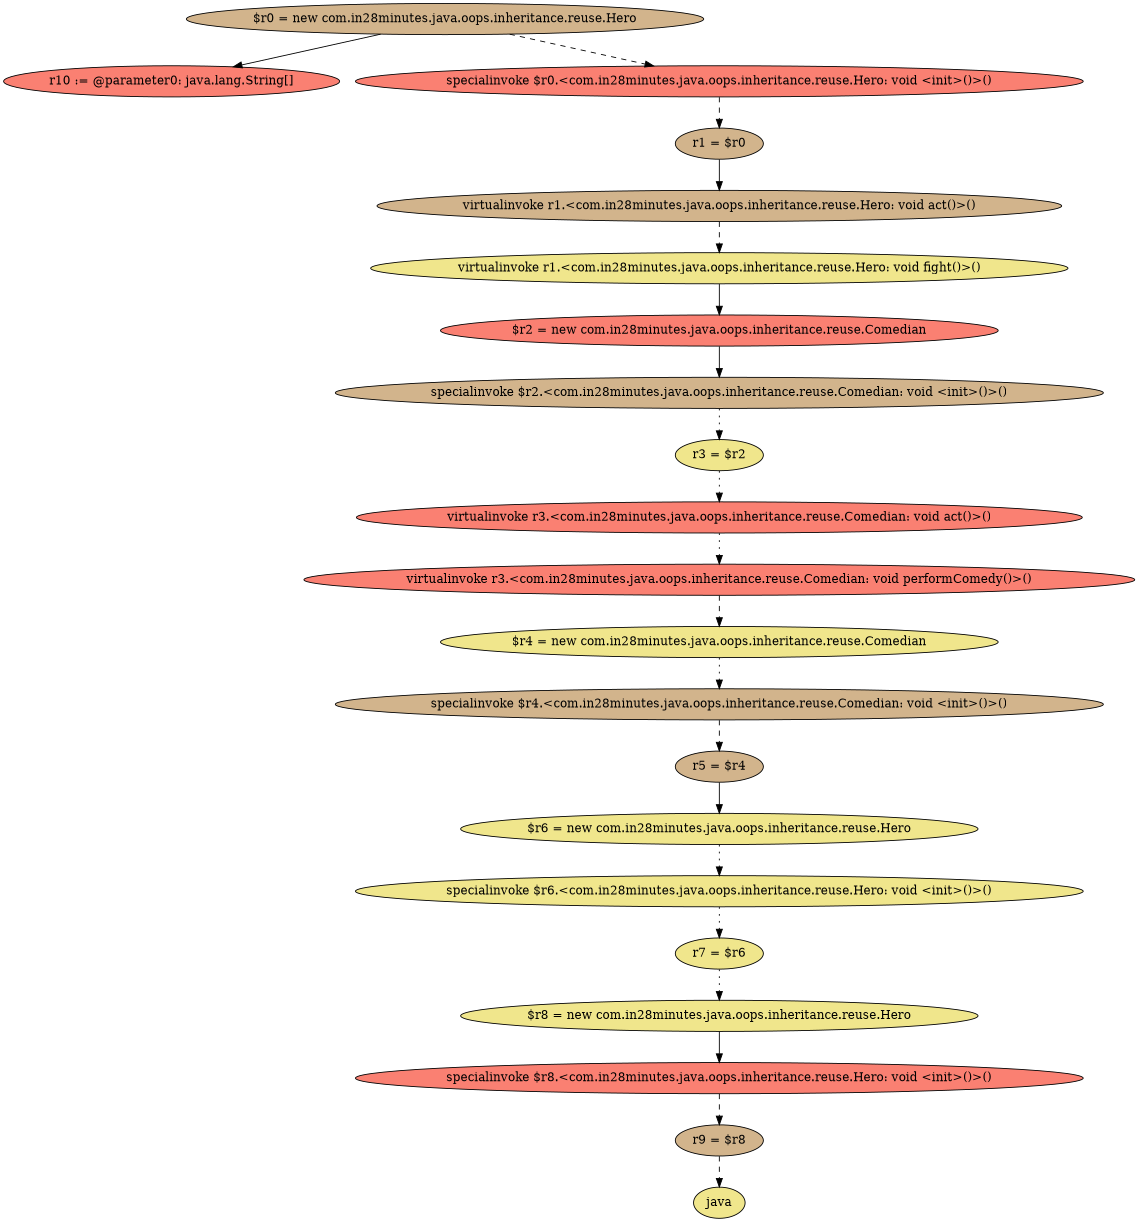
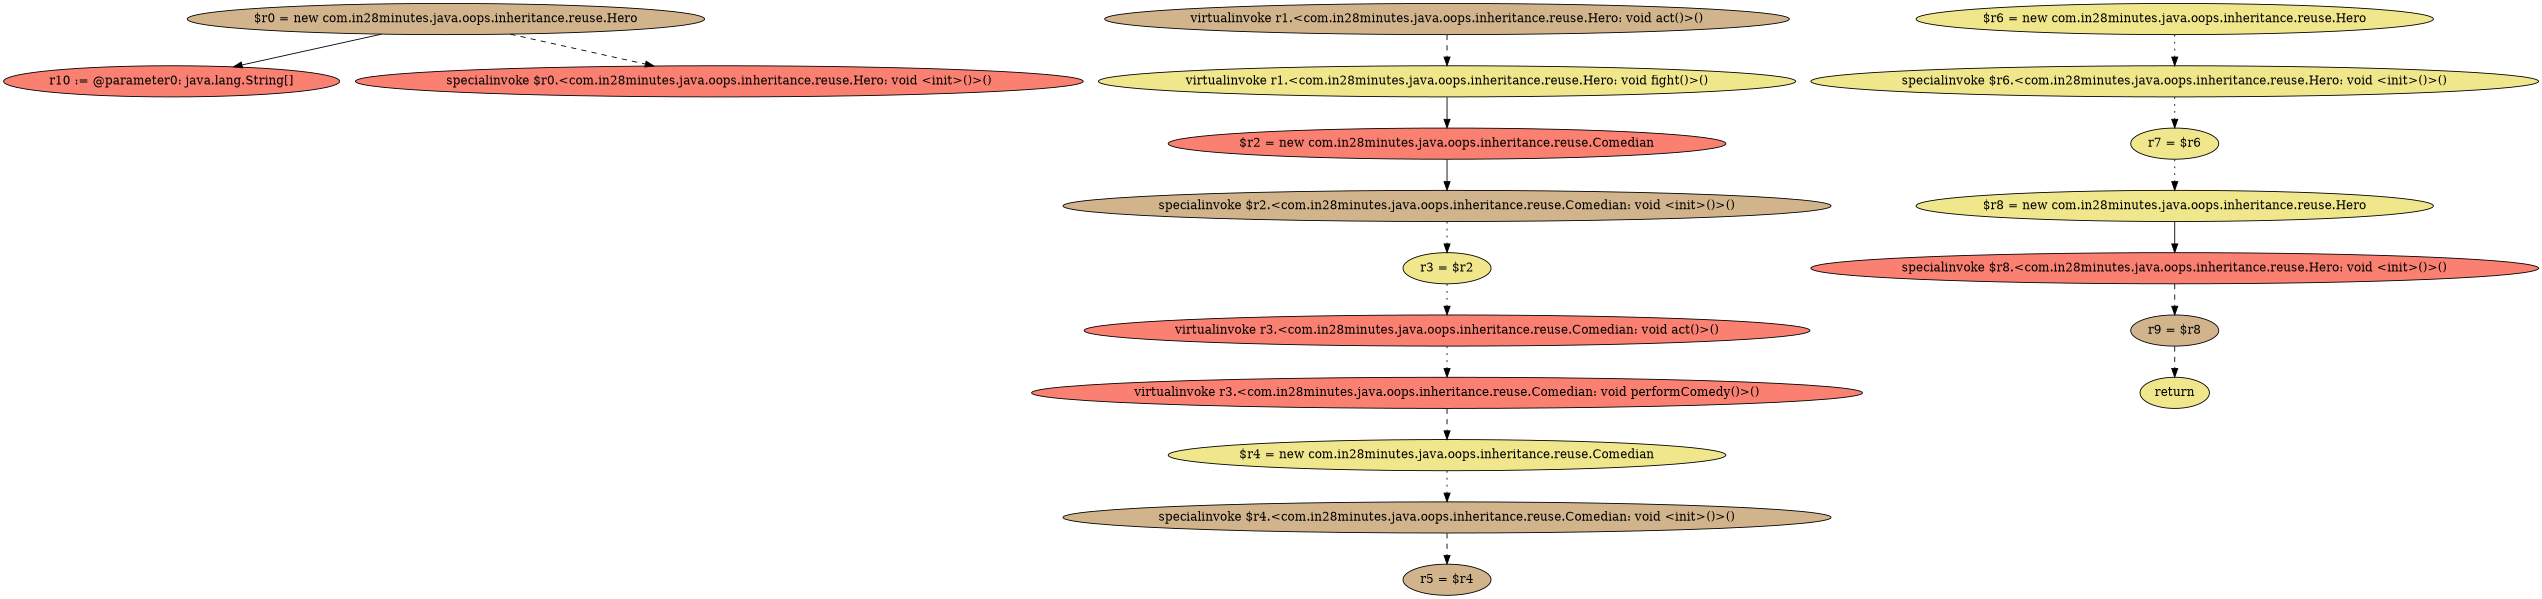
(719, 144) -> none
(719, 794) -> none
(719, 1203) -> (2175, 393)
